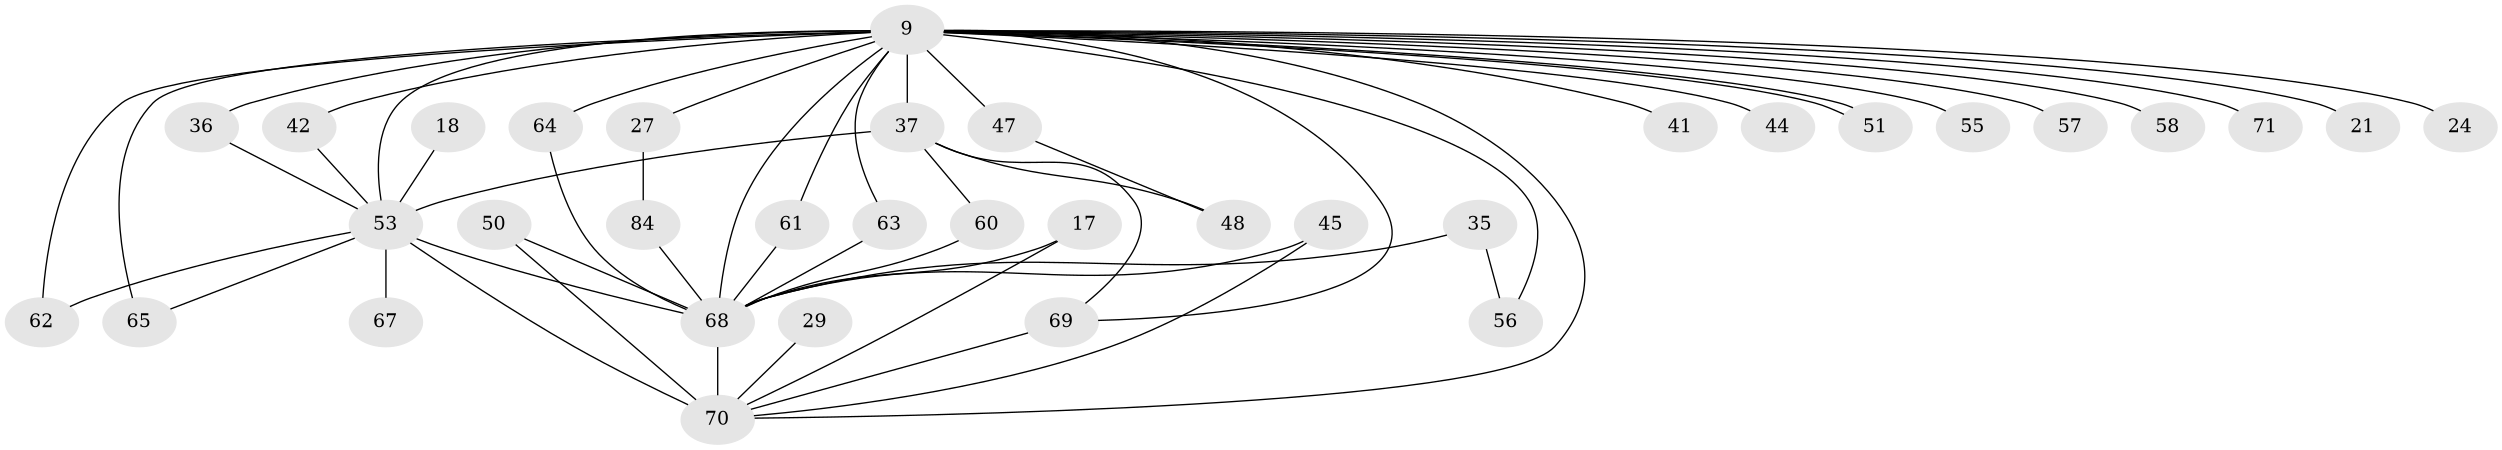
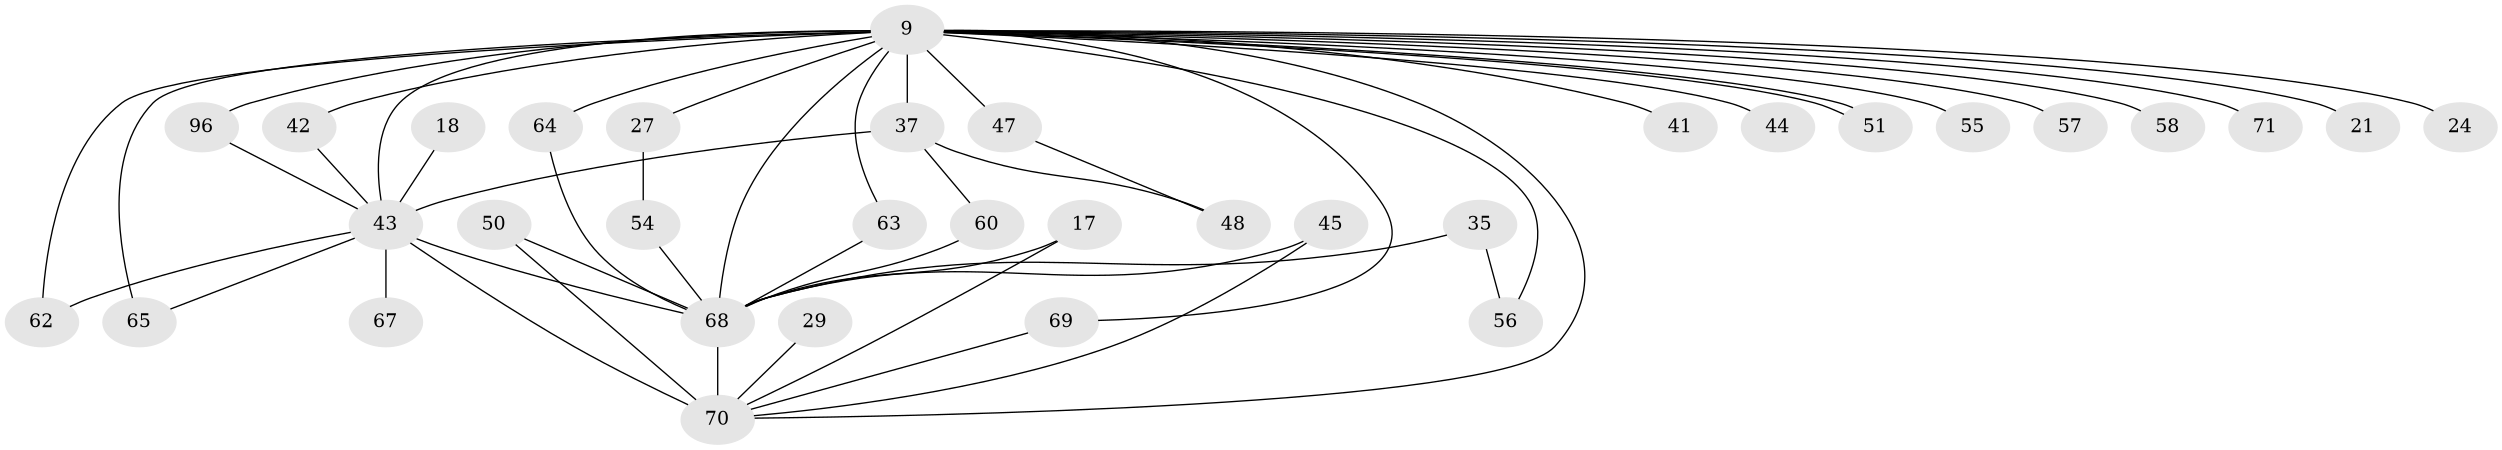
(202, 127) -> (202, 127)
(1060, 163) -> none
(386, 225) -> (386, 225)
(643, 225) -> (643, 225)
(792, 225) -> none
